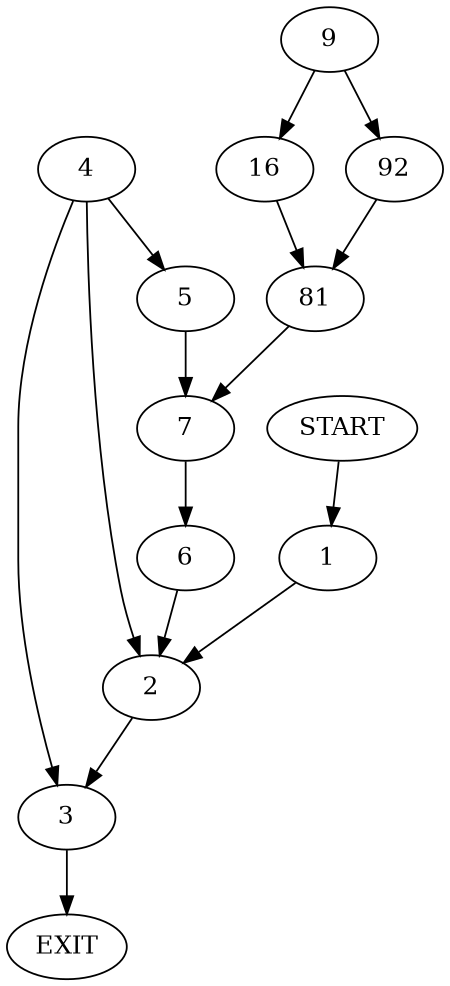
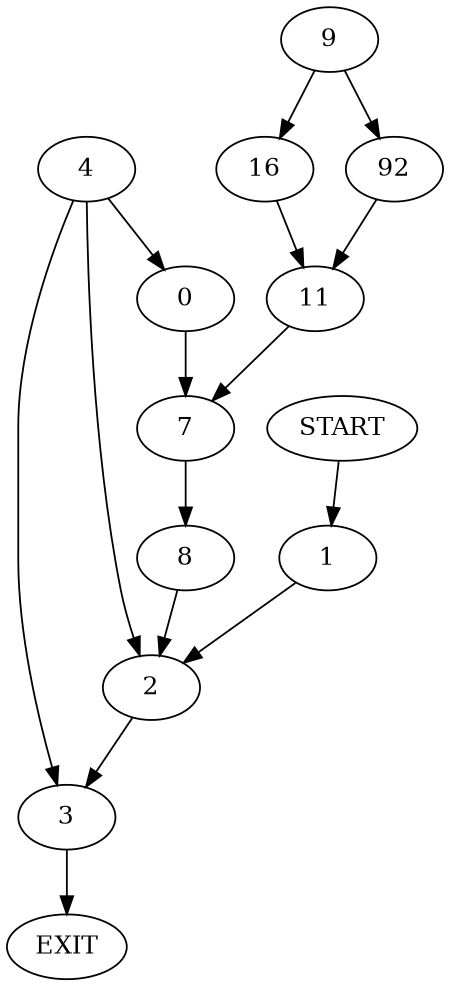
(186, 299) -> (186, 299)
(315, 299) -> (315, 299)
(186, 558) -> (186, 558)
